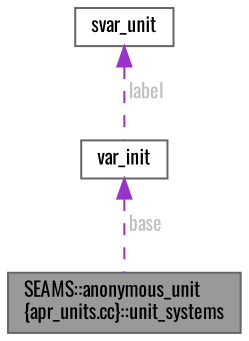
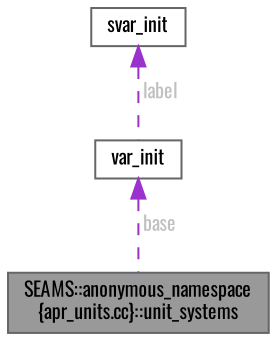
(124, 27) -> (138, 27)
(124, 303) -> (138, 303)
